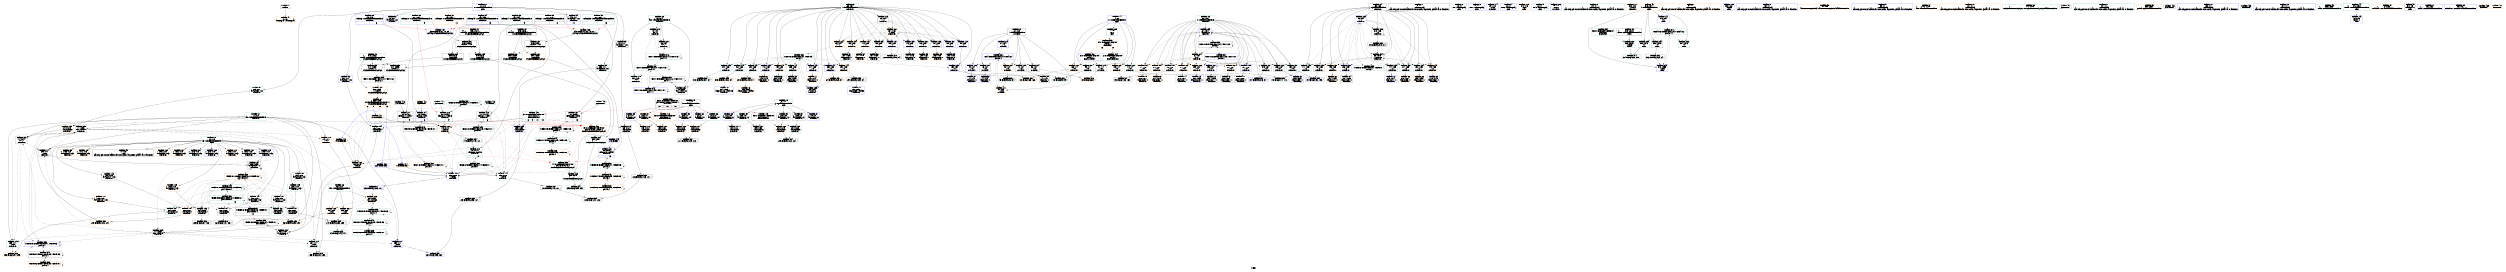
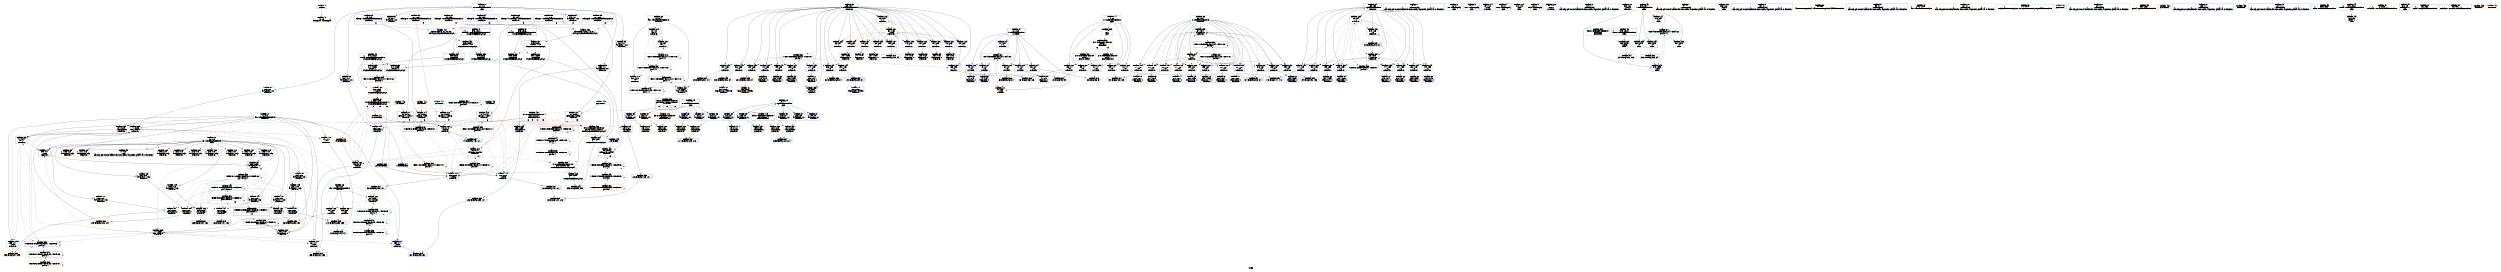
(252, 210) -> (251, 210)
